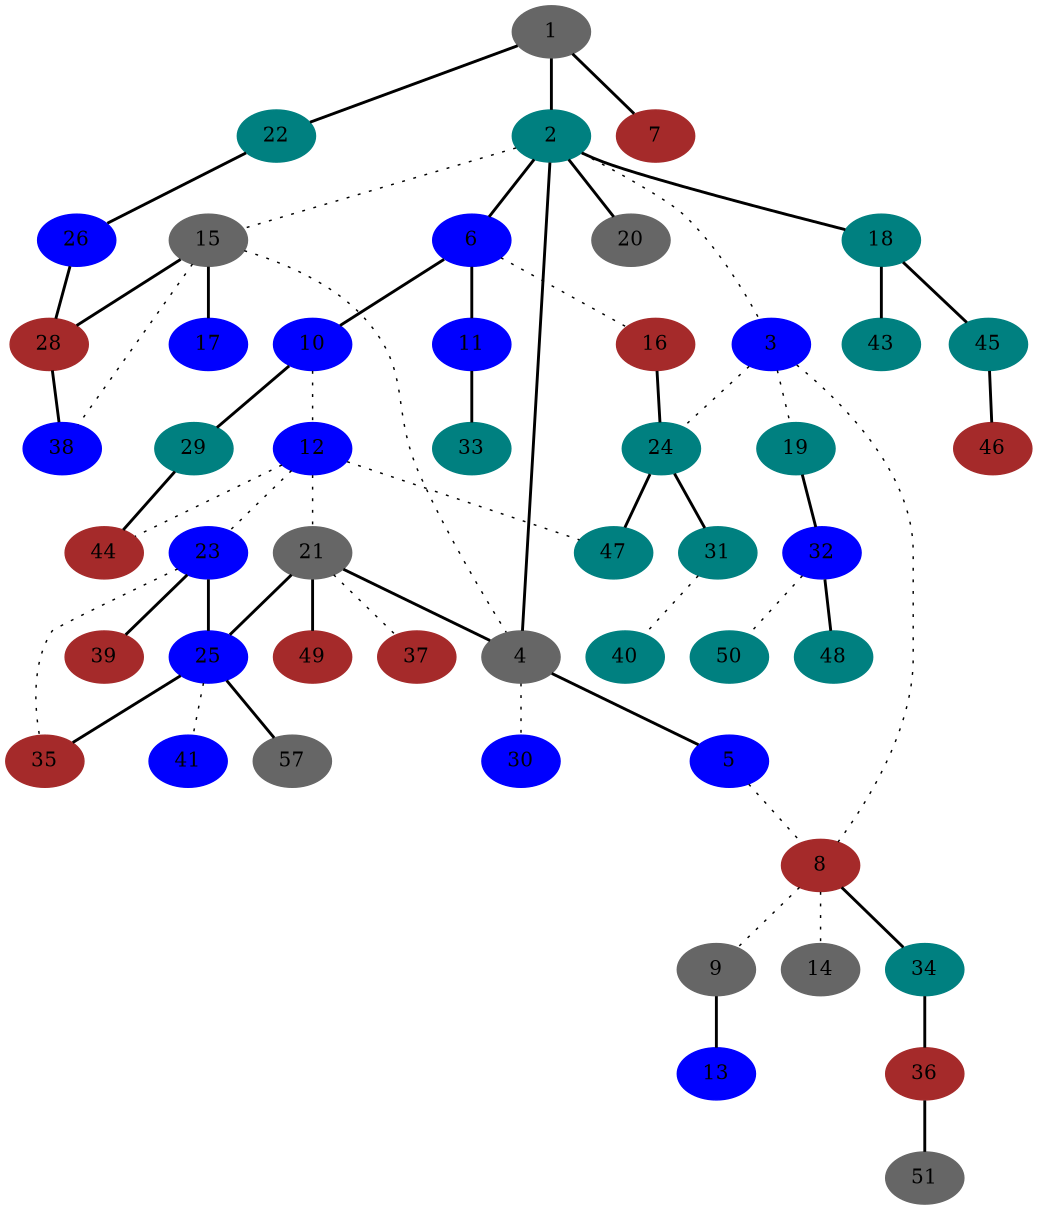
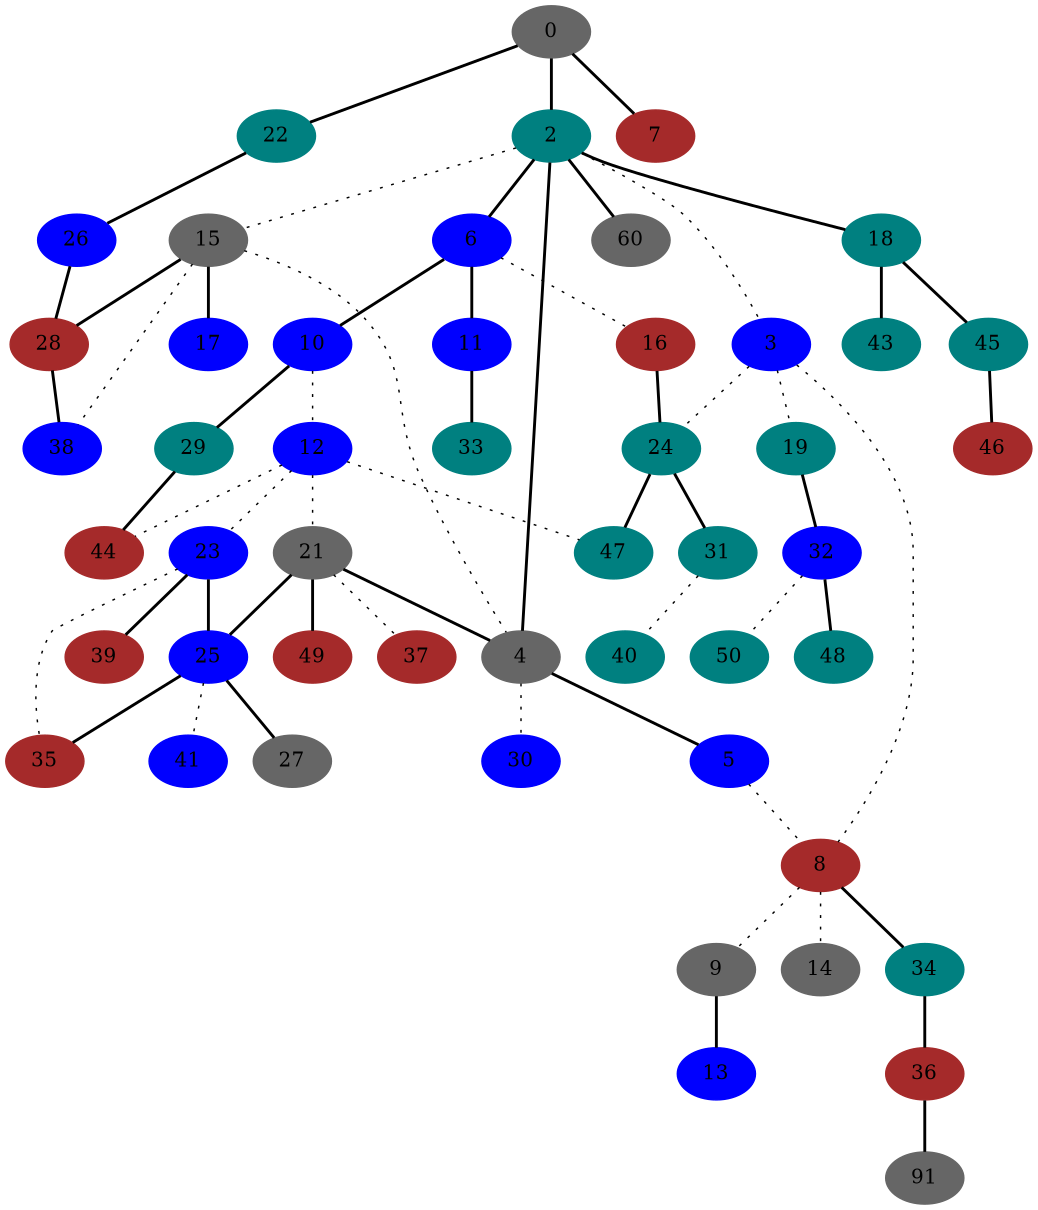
(551, 32) -> (551, 32)
(631, 240) -> (631, 240)
(292, 761) -> (292, 761)
(925, 1178) -> (925, 1178)
